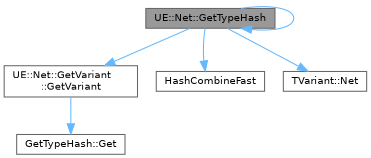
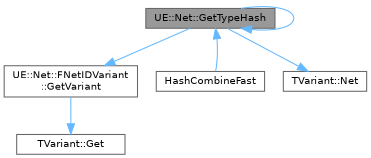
(203, 44) -> (217, 55)
(71, 81) -> (71, 81)
(71, 144) -> (71, 144)
